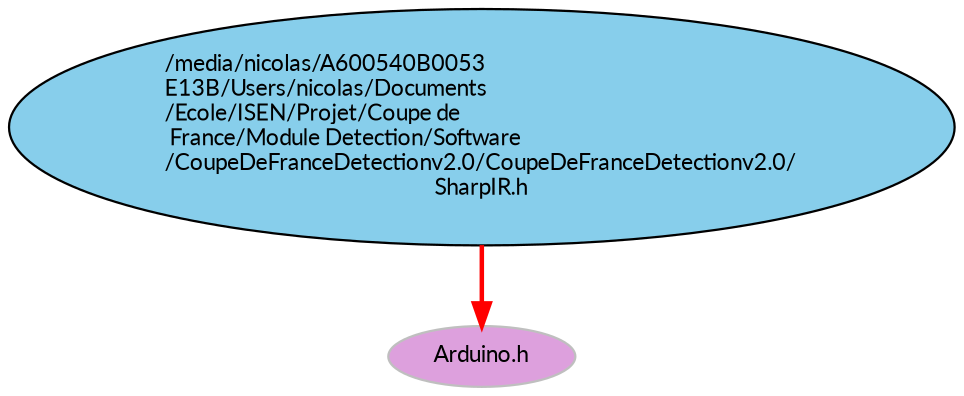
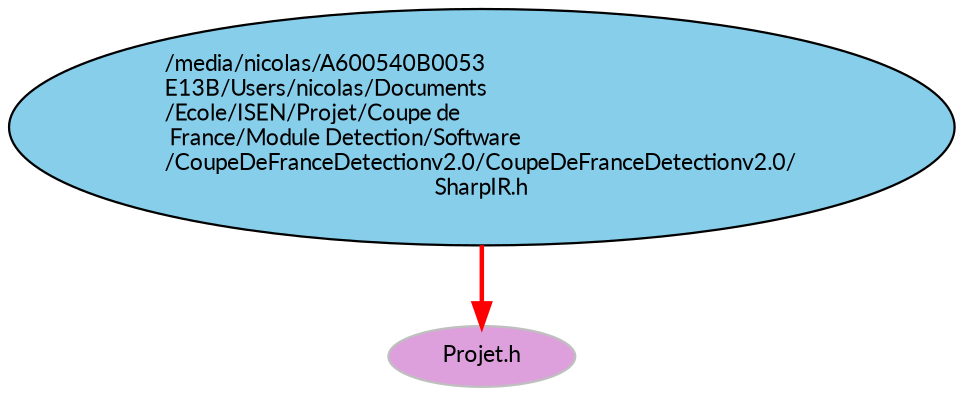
(482, 356) -> (482, 356)
